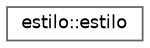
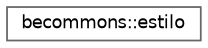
(75, 24) -> (104, 24)
